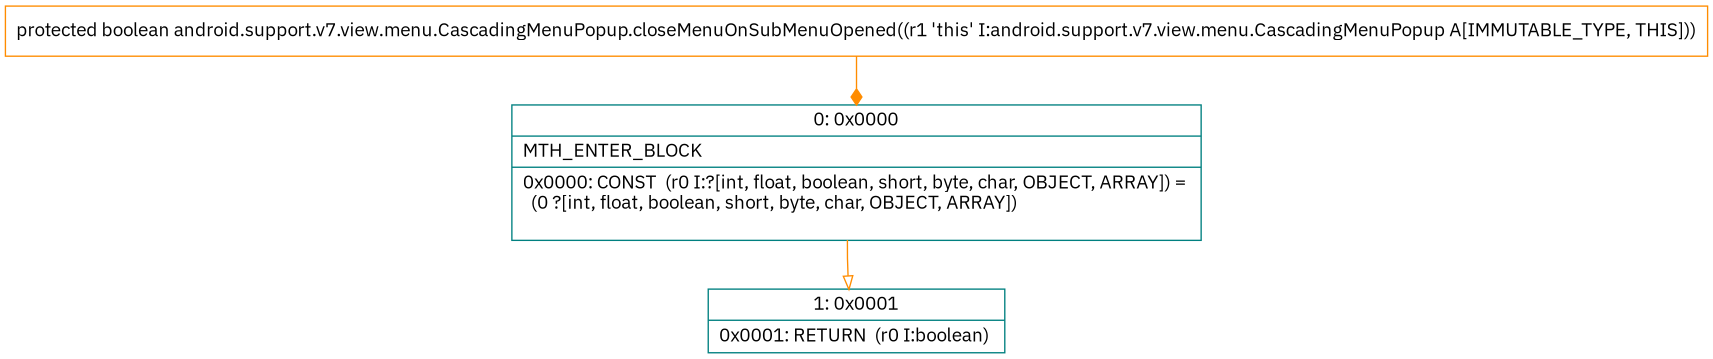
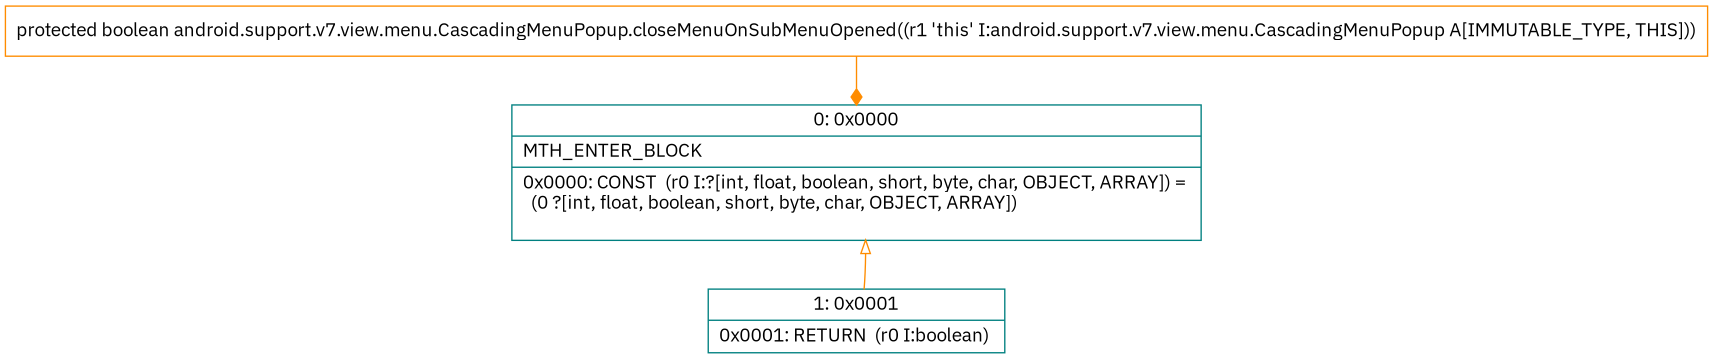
(847, 258) -> (865, 272)
